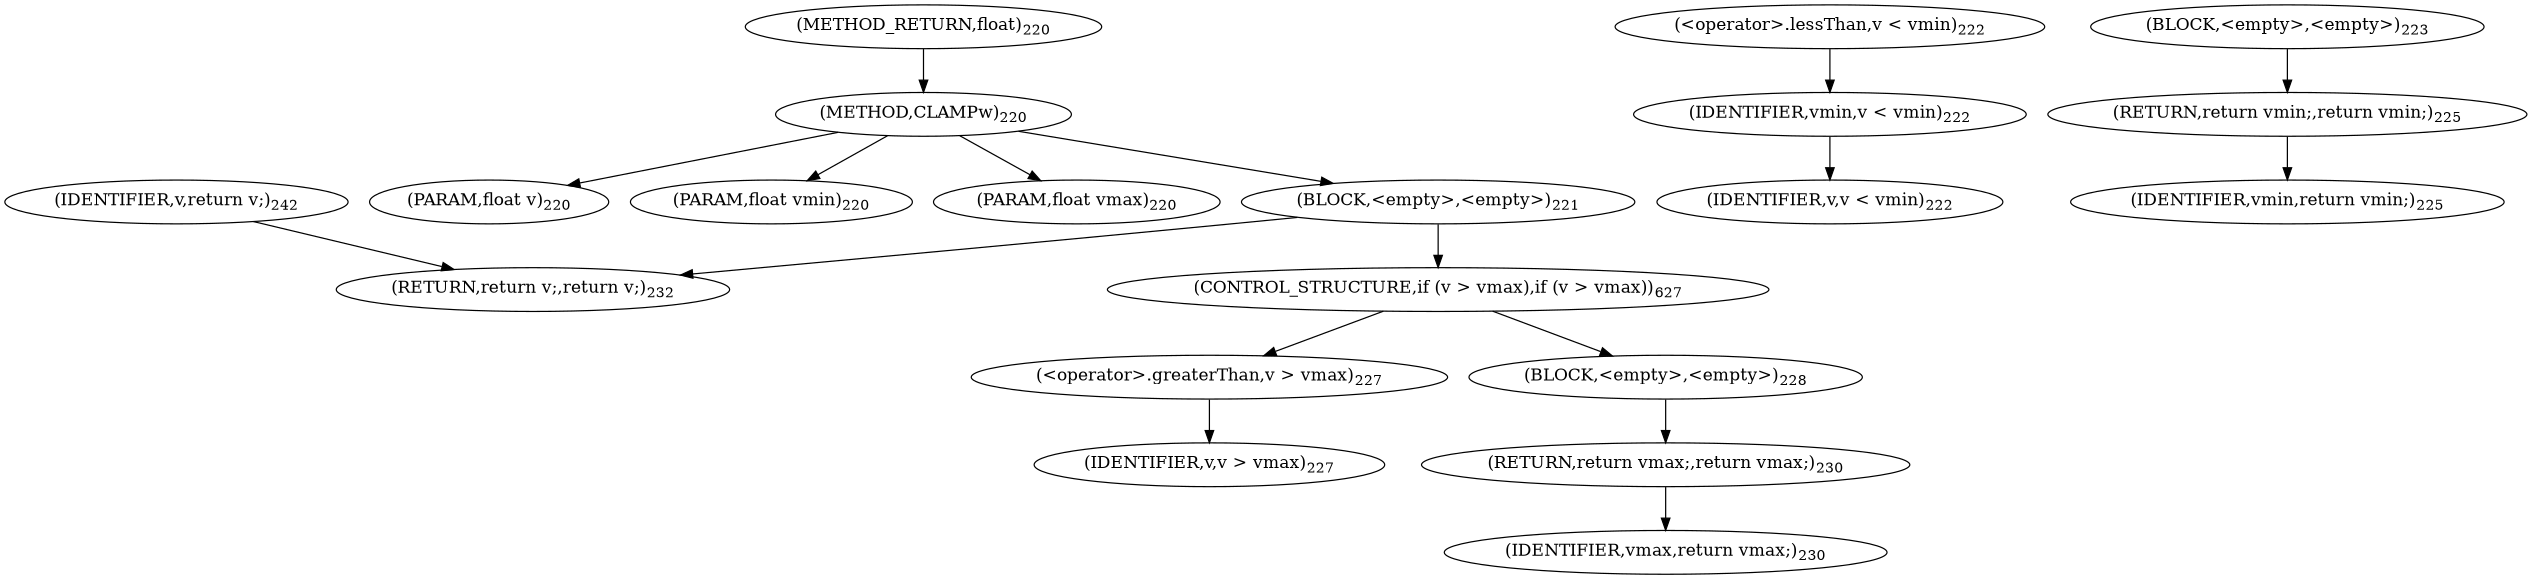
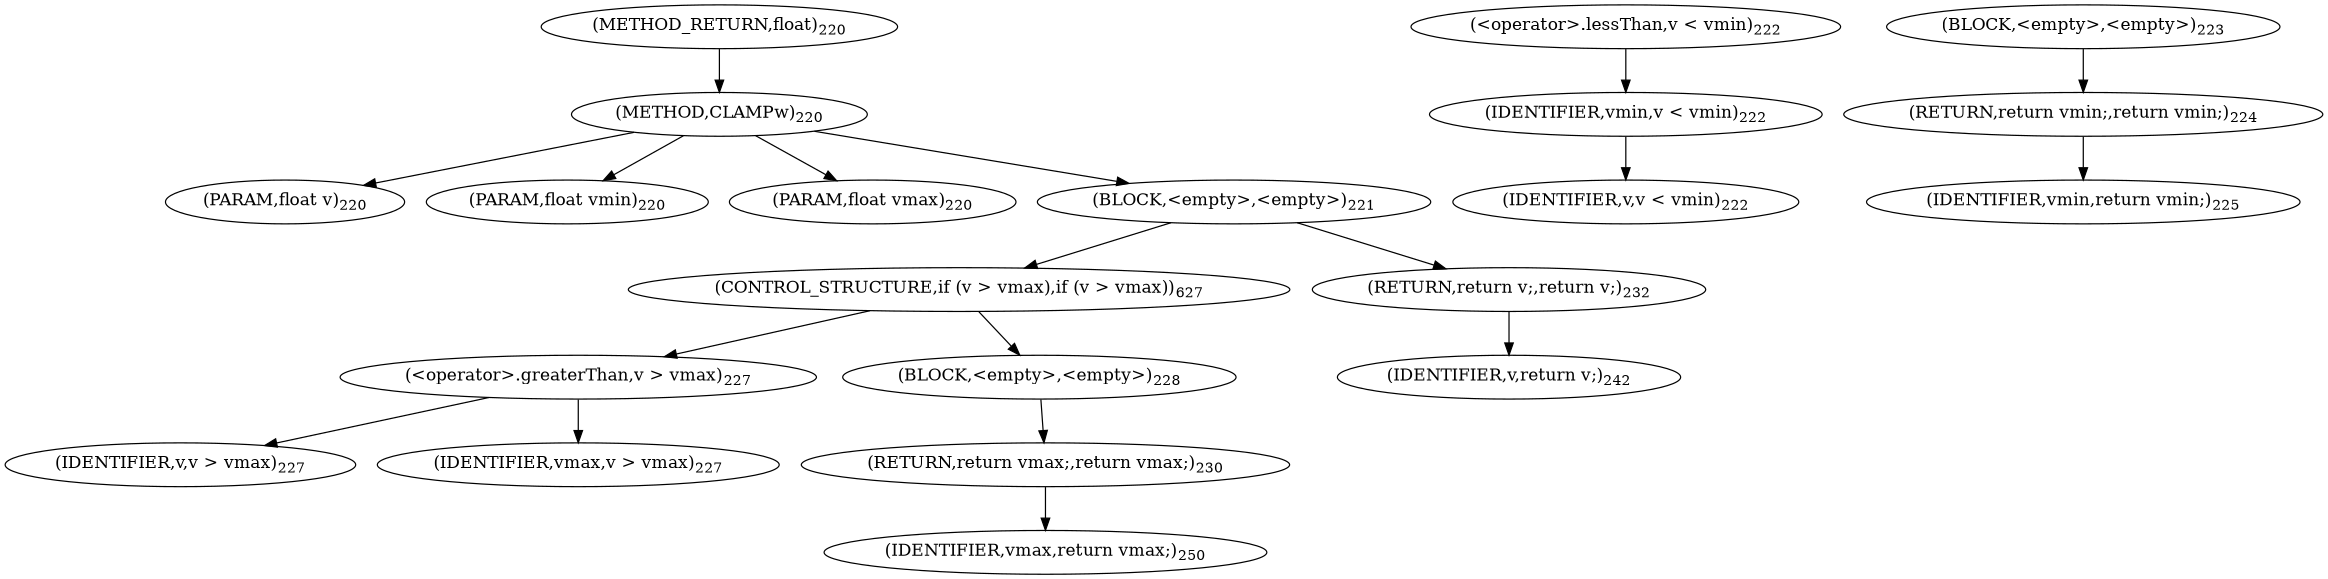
(2448, 113) -> (2244, 113)
(348, 244) -> (1509, 327)
none -> (578, 465)
(1812, 551) -> (1192, 551)
